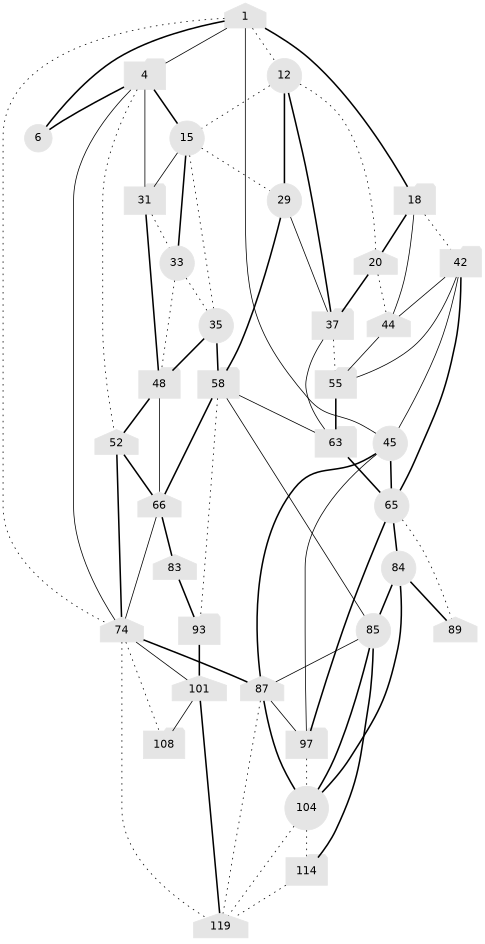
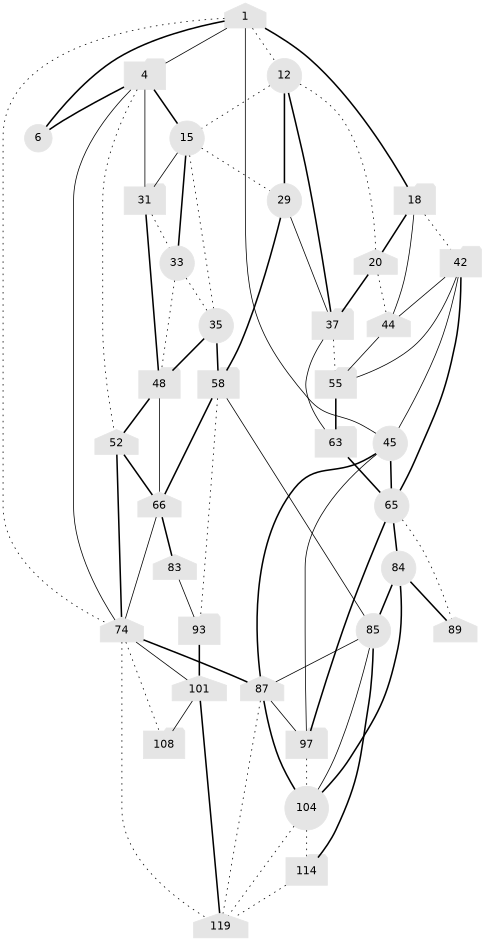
(277, 414) -> none
(187, 598) -> (187, 598)
(349, 721) -> (349, 721)
